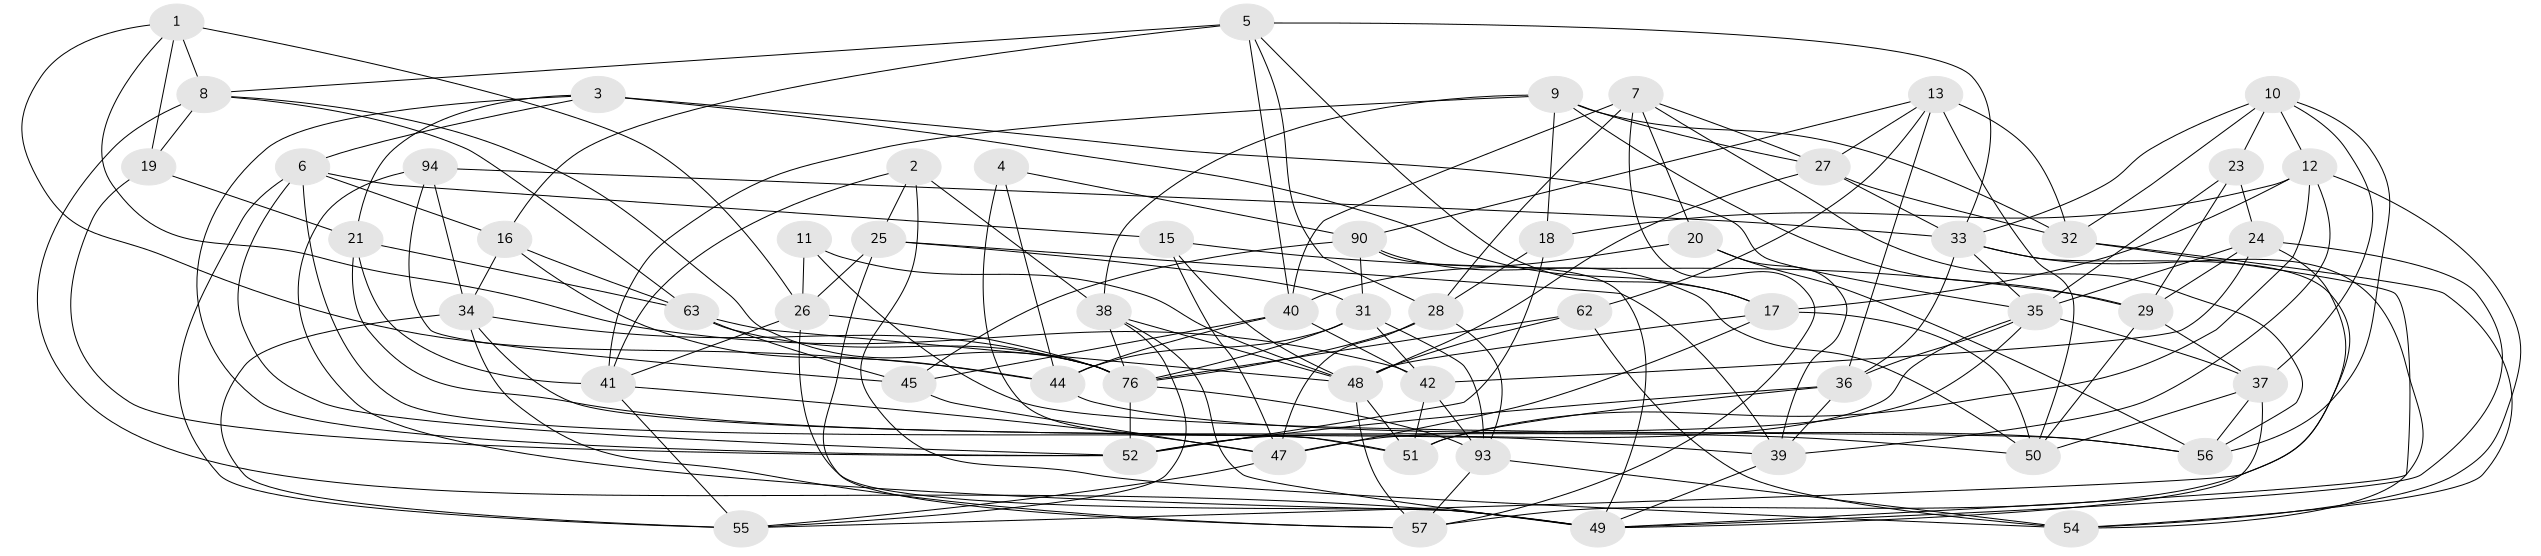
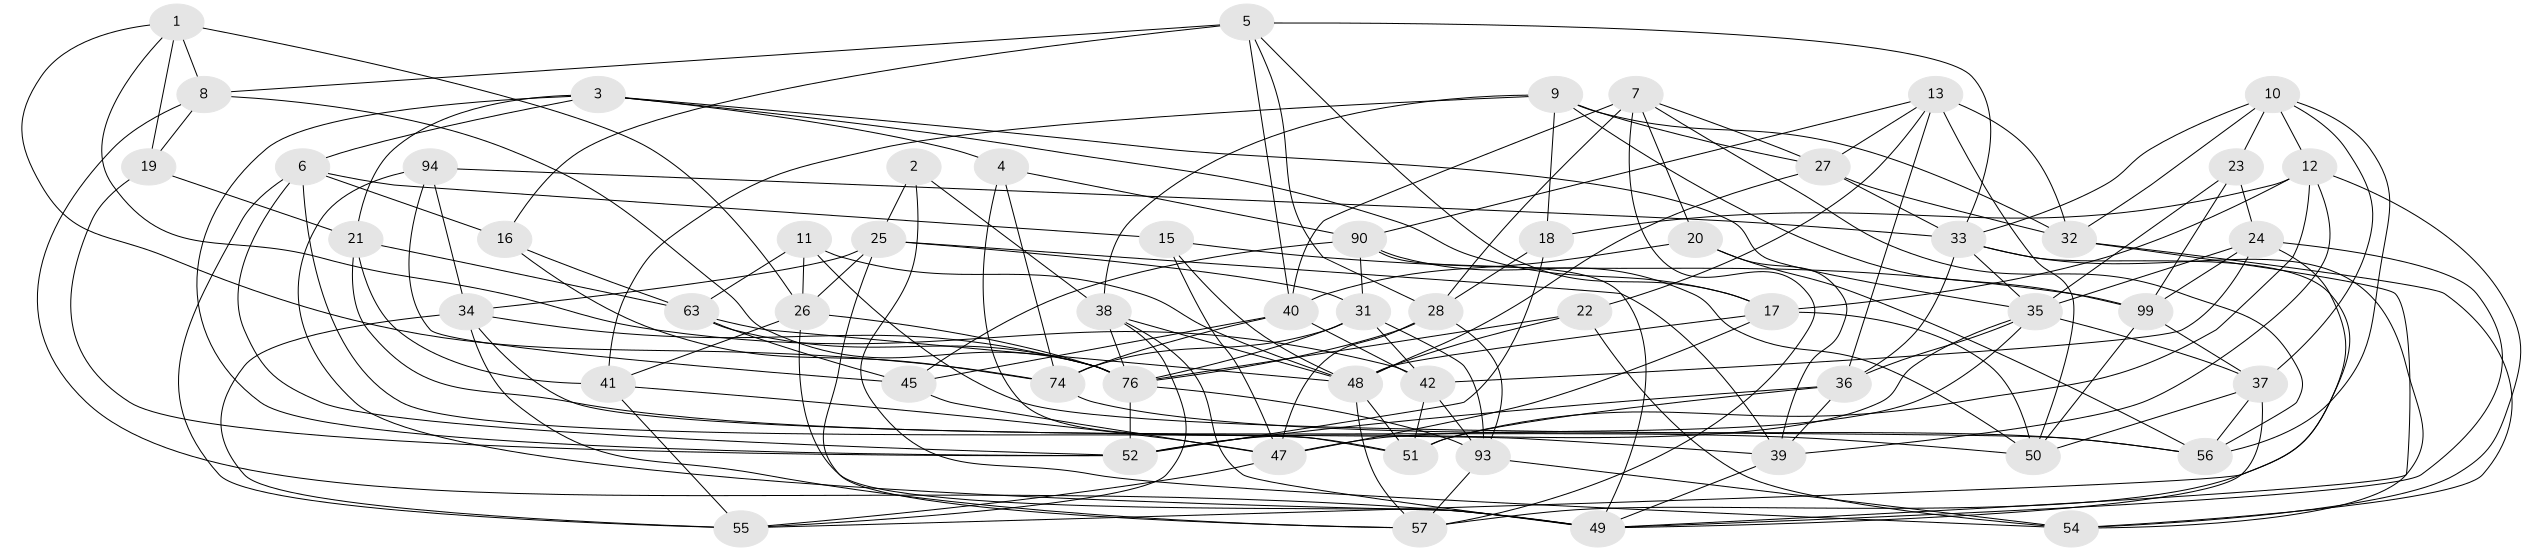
none -> (865, 131)
(473, 152) -> (735, 284)
(727, 238) -> none
(486, 276) -> (677, 286)
(1585, 312) -> (1585, 312)
(2146, 312) -> (2146, 312)
(1058, 384) -> (1058, 384)
